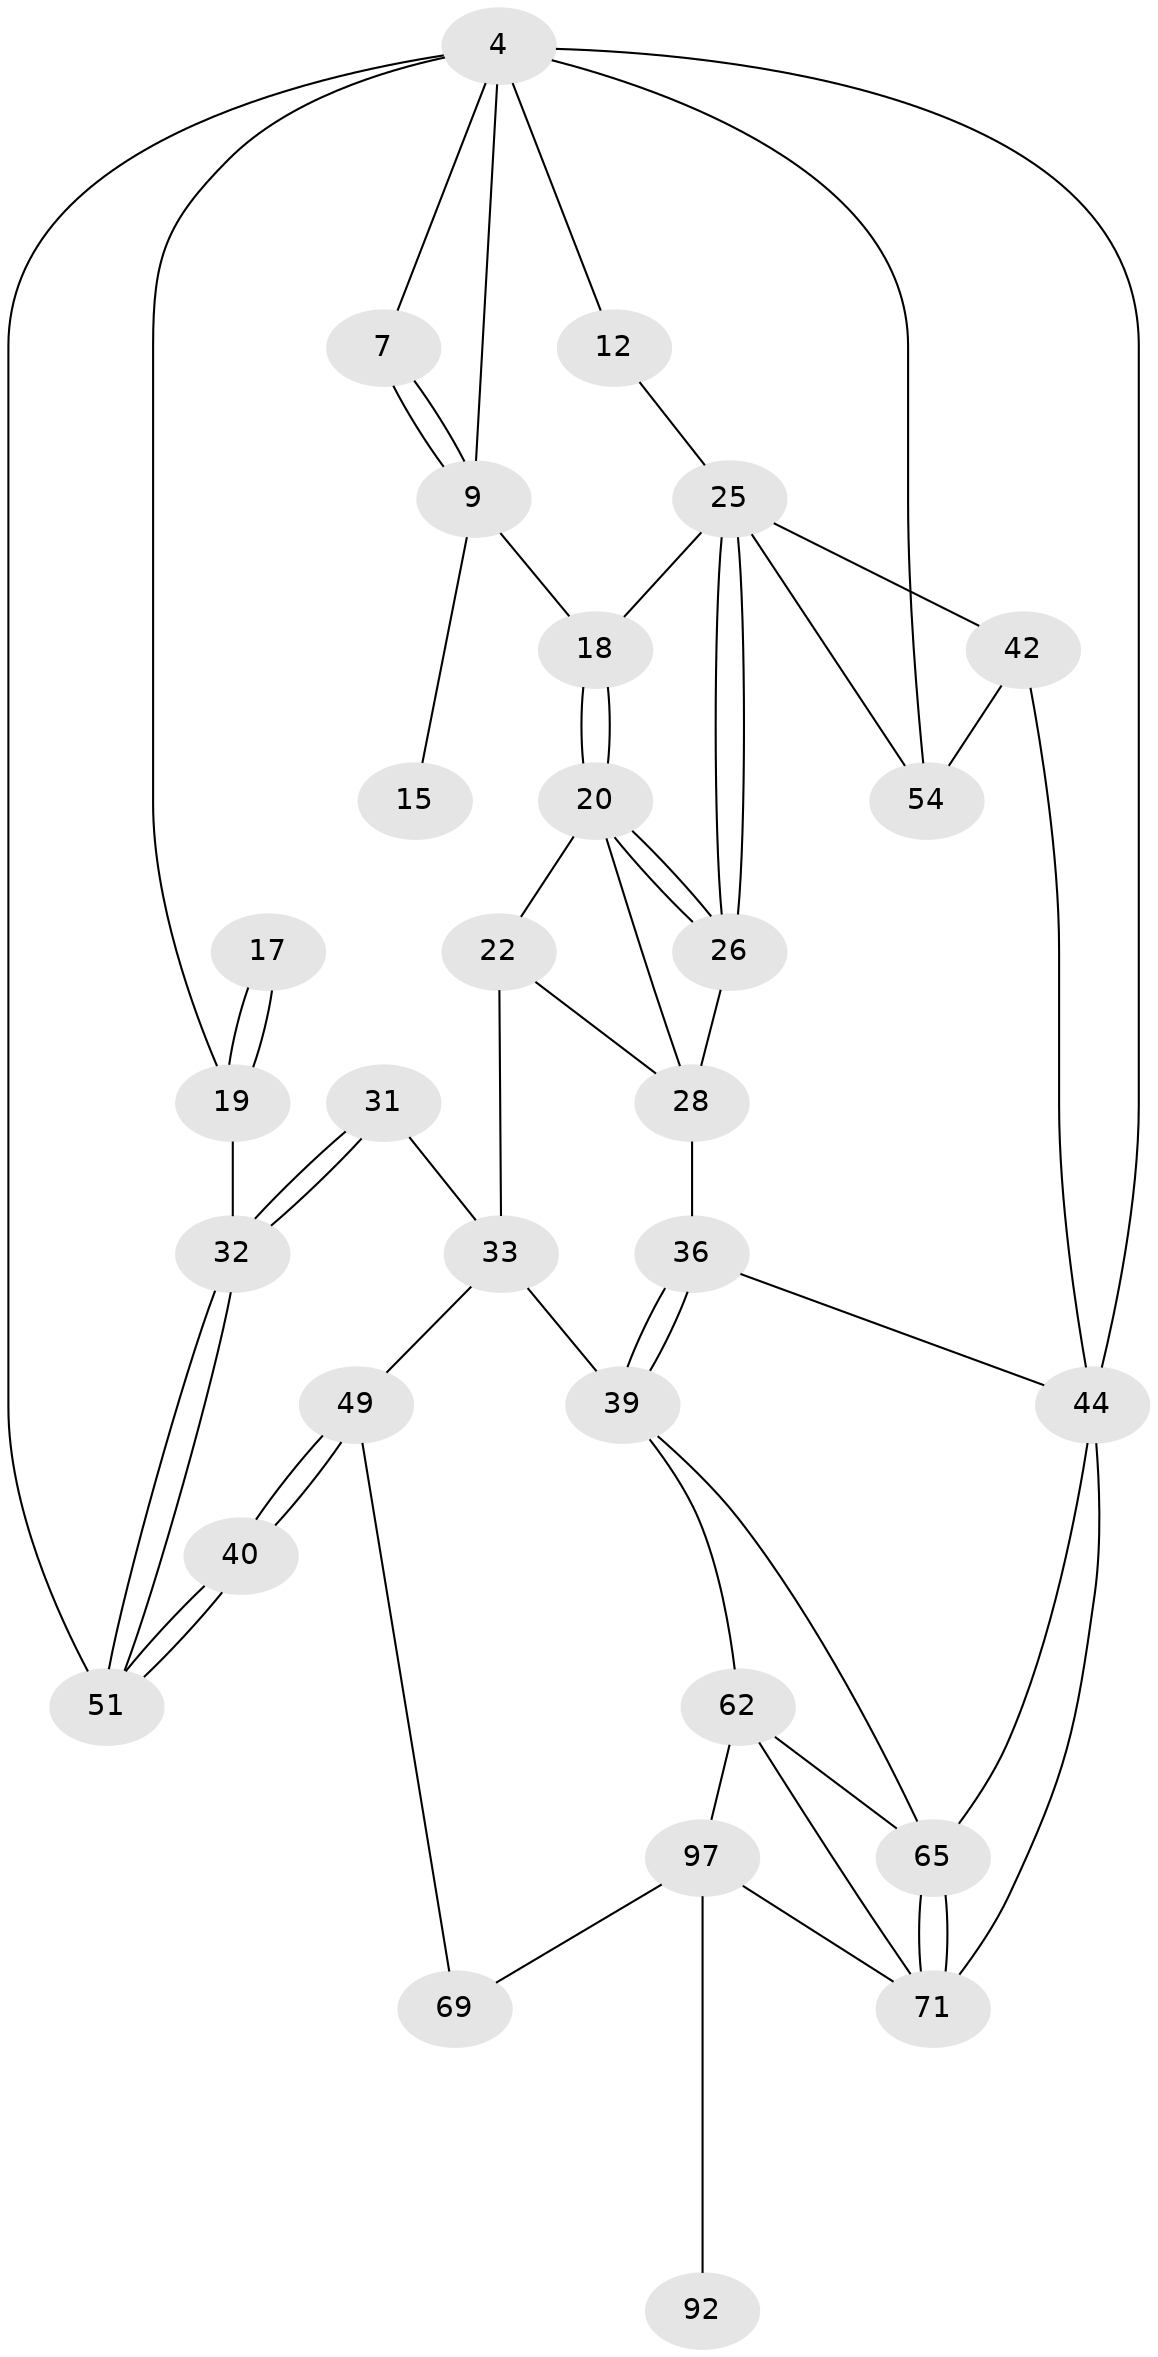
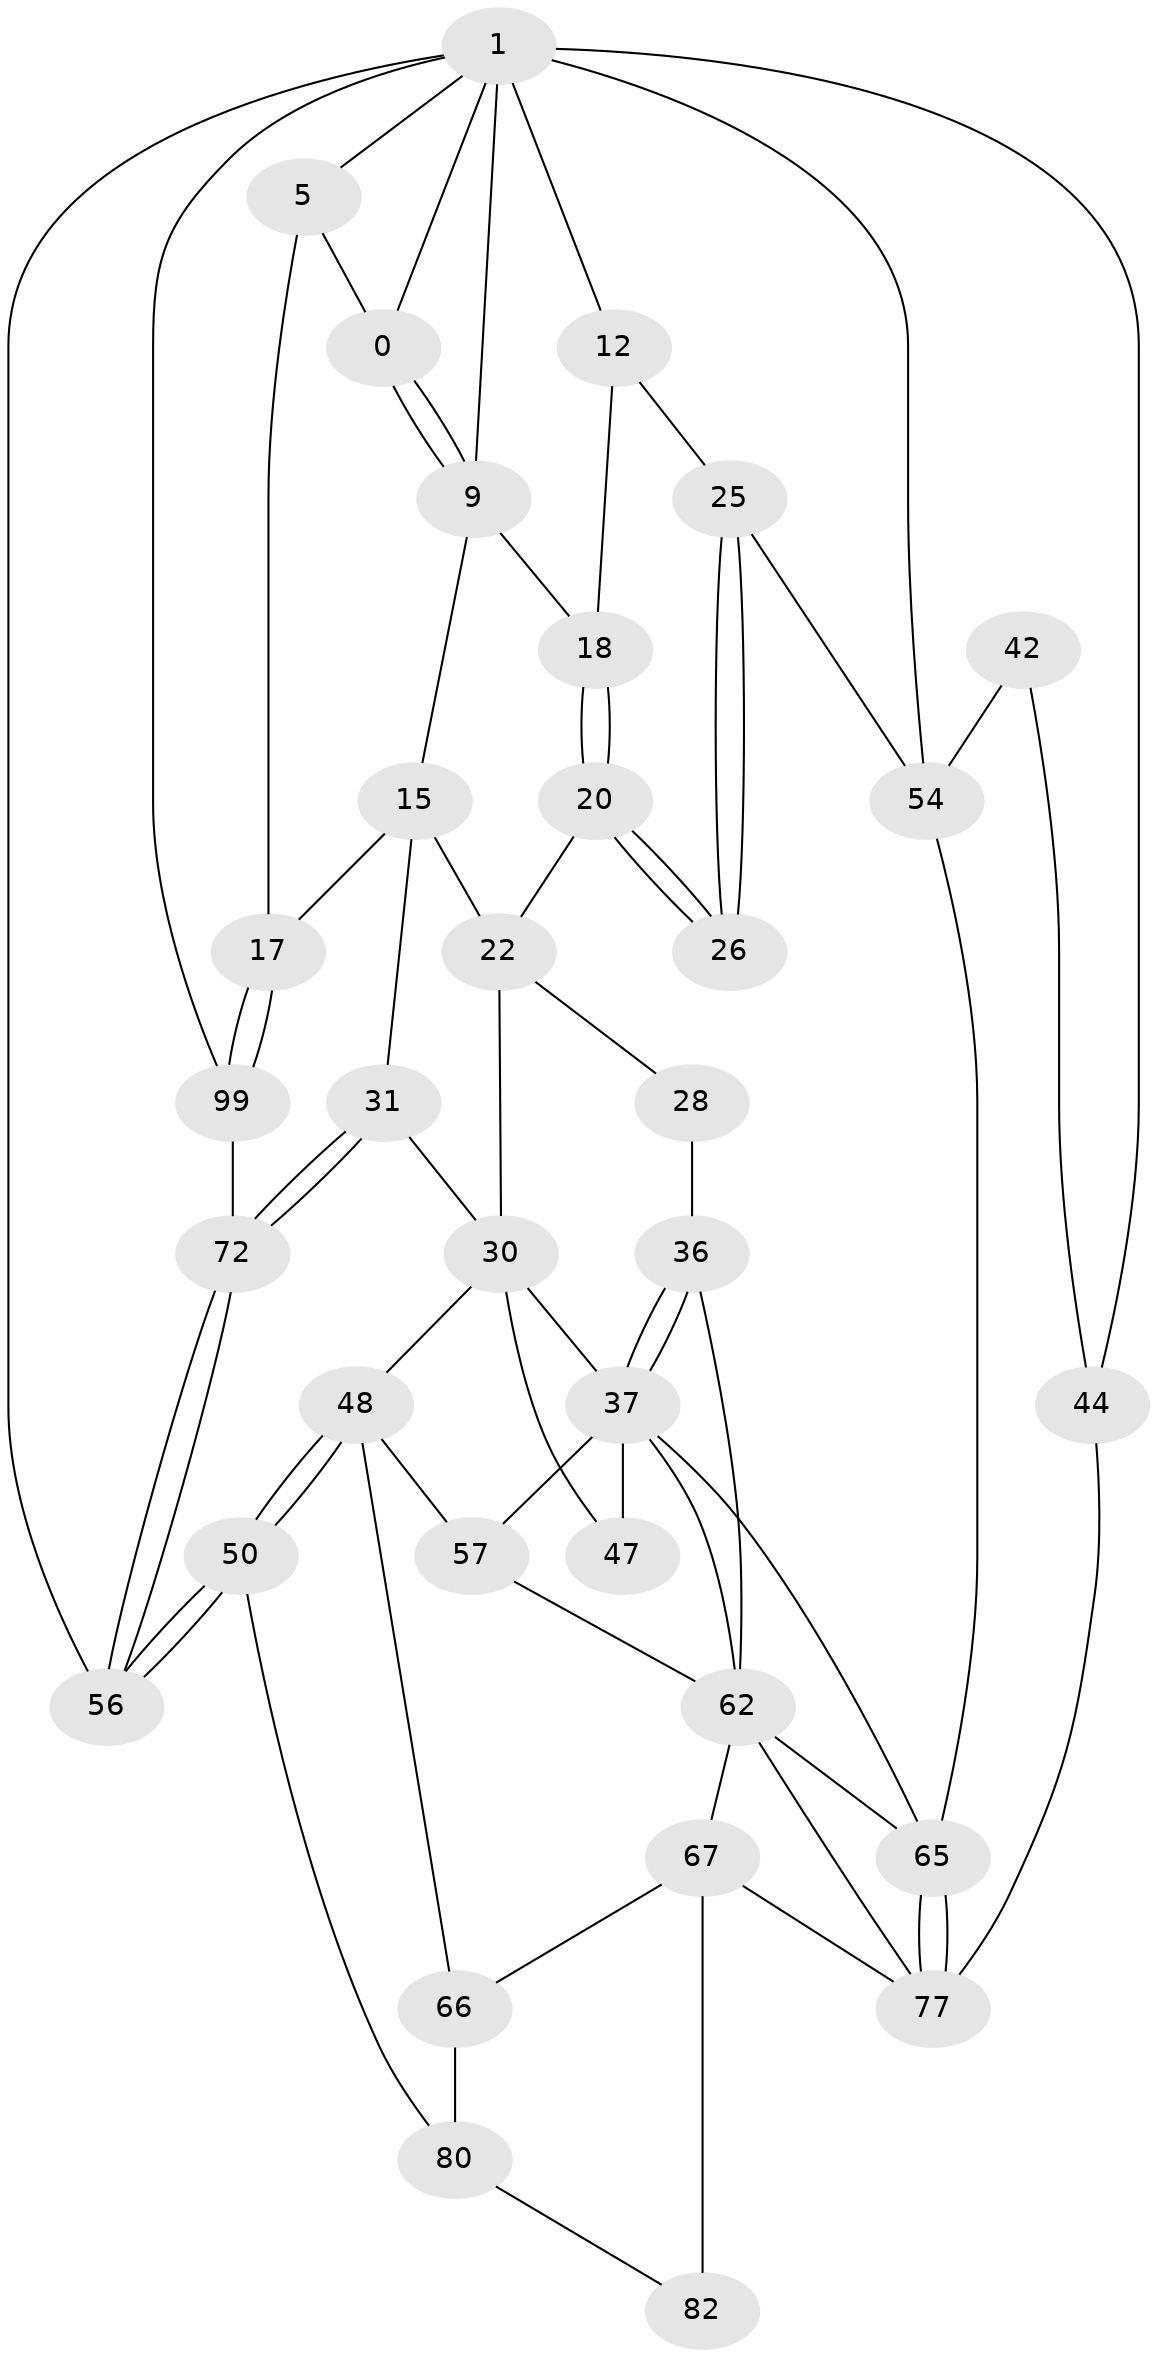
(499, 46) -> (499, 46)
none -> (304, 197)
(384, 348) -> (384, 348)
(663, 575) -> (605, 499)
(876, 575) -> none
none -> (342, 877)
none -> (457, 877)
none -> (400, 952)
(642, 953) -> none
(711, 1028) -> none
(233, 1103) -> (233, 1103)
(233, 1254) -> (233, 1254)
(501, 1254) -> (501, 1254)
(892, 1330) -> (734, 1479)
(357, 1405) -> (357, 1405)
(623, 1405) -> (623, 1405)
(241, 1556) -> (241, 1556)
none -> (472, 1556)
none -> (623, 1556)
(1044, 1641) -> (977, 1329)
(107, 1707) -> (107, 1707)
(703, 1858) -> (703, 1858)
(455, 2009) -> (455, 2009)
(933, 2009) -> (933, 2009)
none -> (455, 2160)
(703, 2311) -> (703, 2311)
